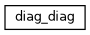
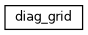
(45, 18) -> (44, 18)
